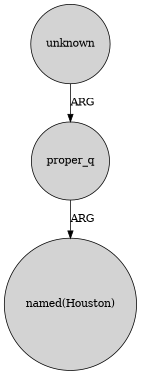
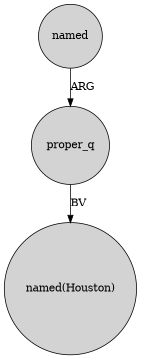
(70, 44) -> (70, 36)
(82, 219) -> (78, 204)
